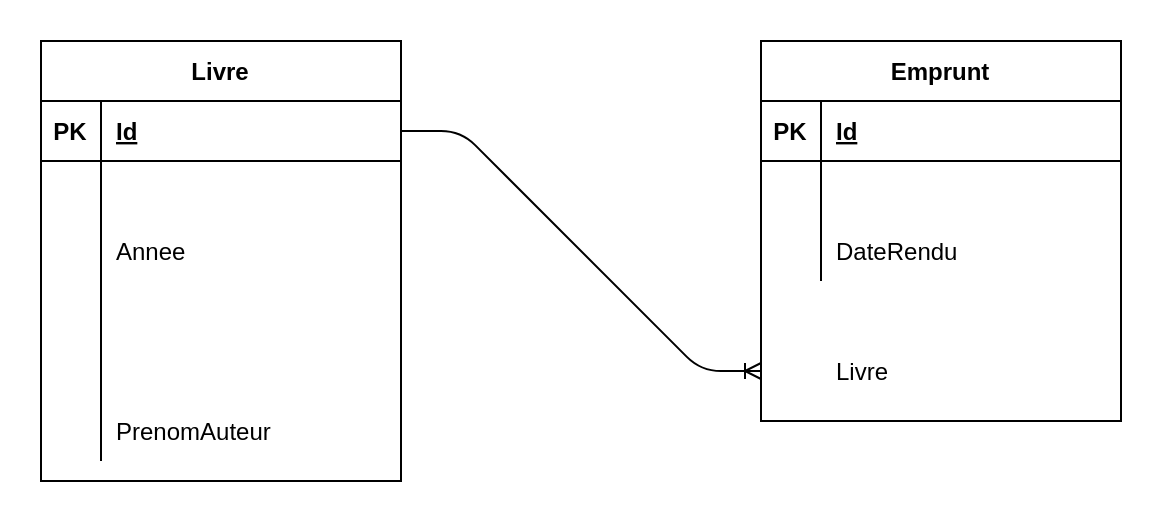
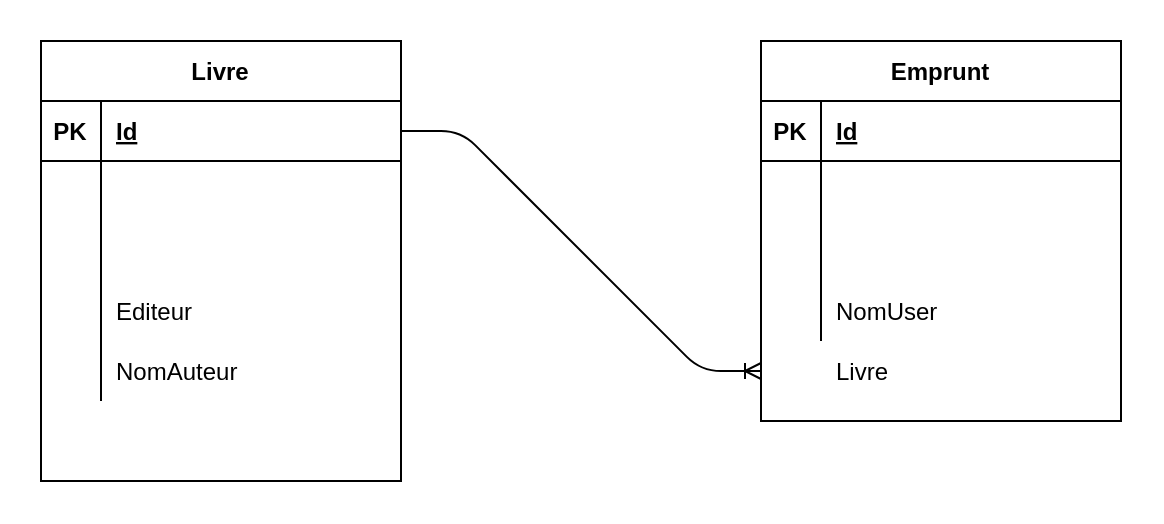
(251, 251) -> none
(971, 251) -> none
none -> (251, 311)
none -> (971, 311)
none -> (251, 371)
(251, 431) -> none
